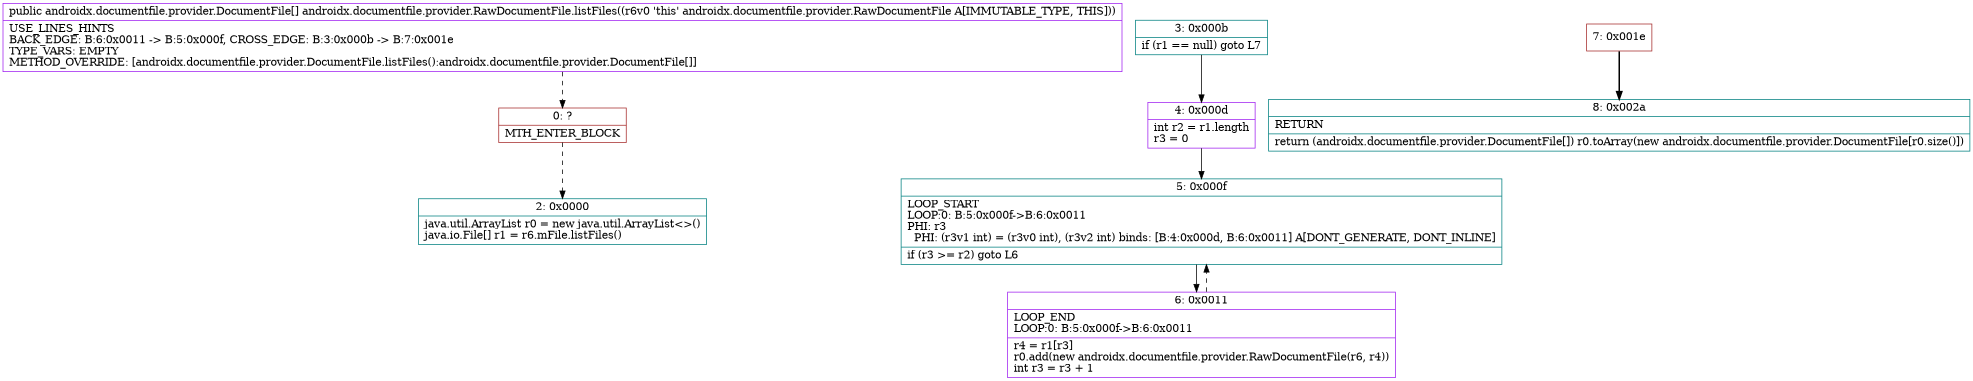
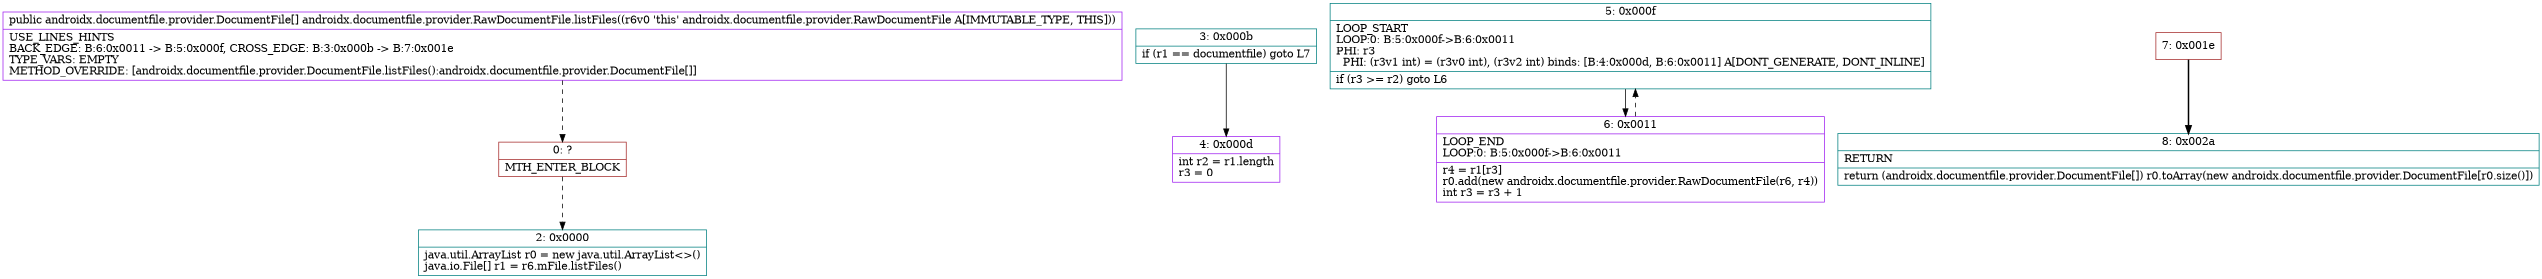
(1202, 46) -> (1226, 54)
(1202, 160) -> none
